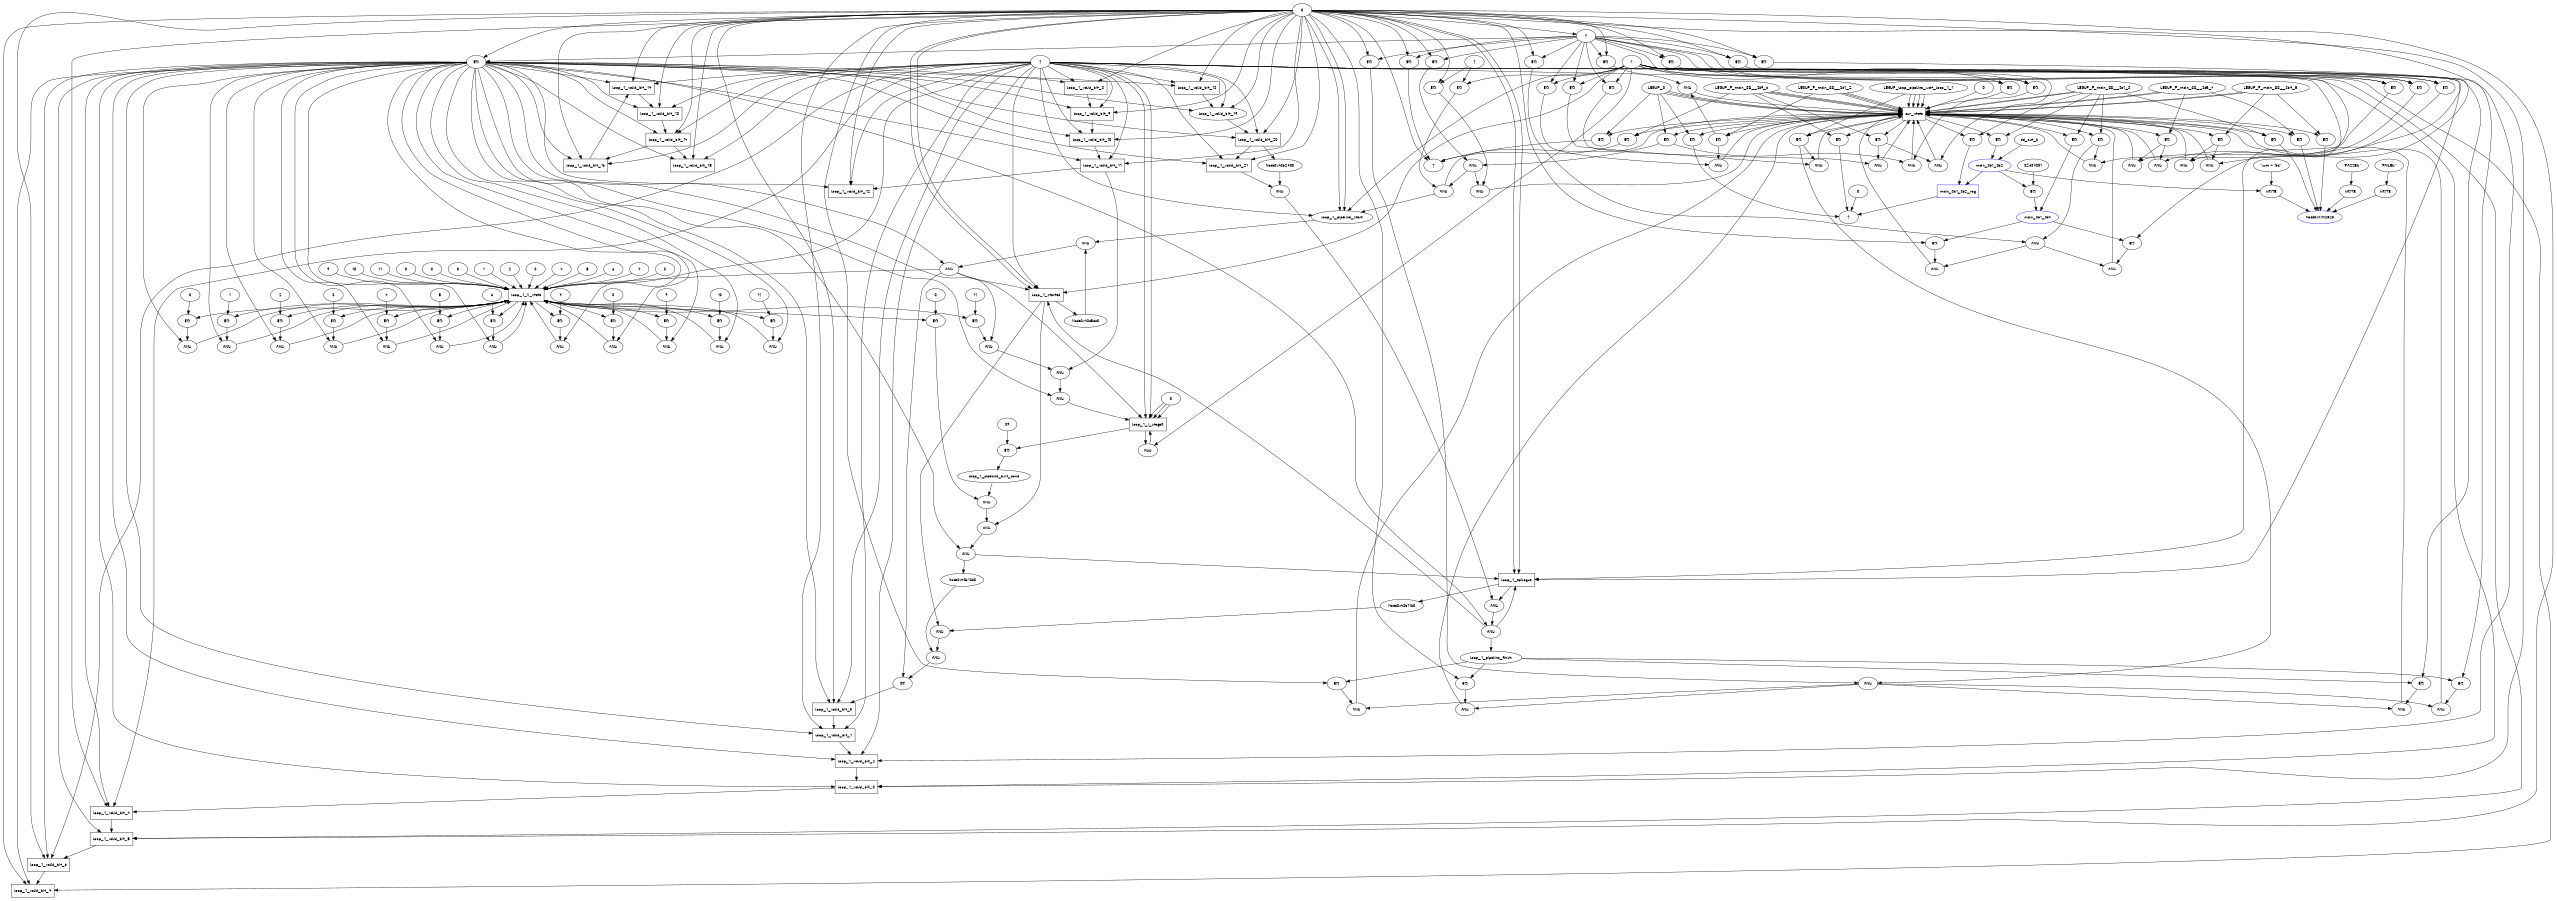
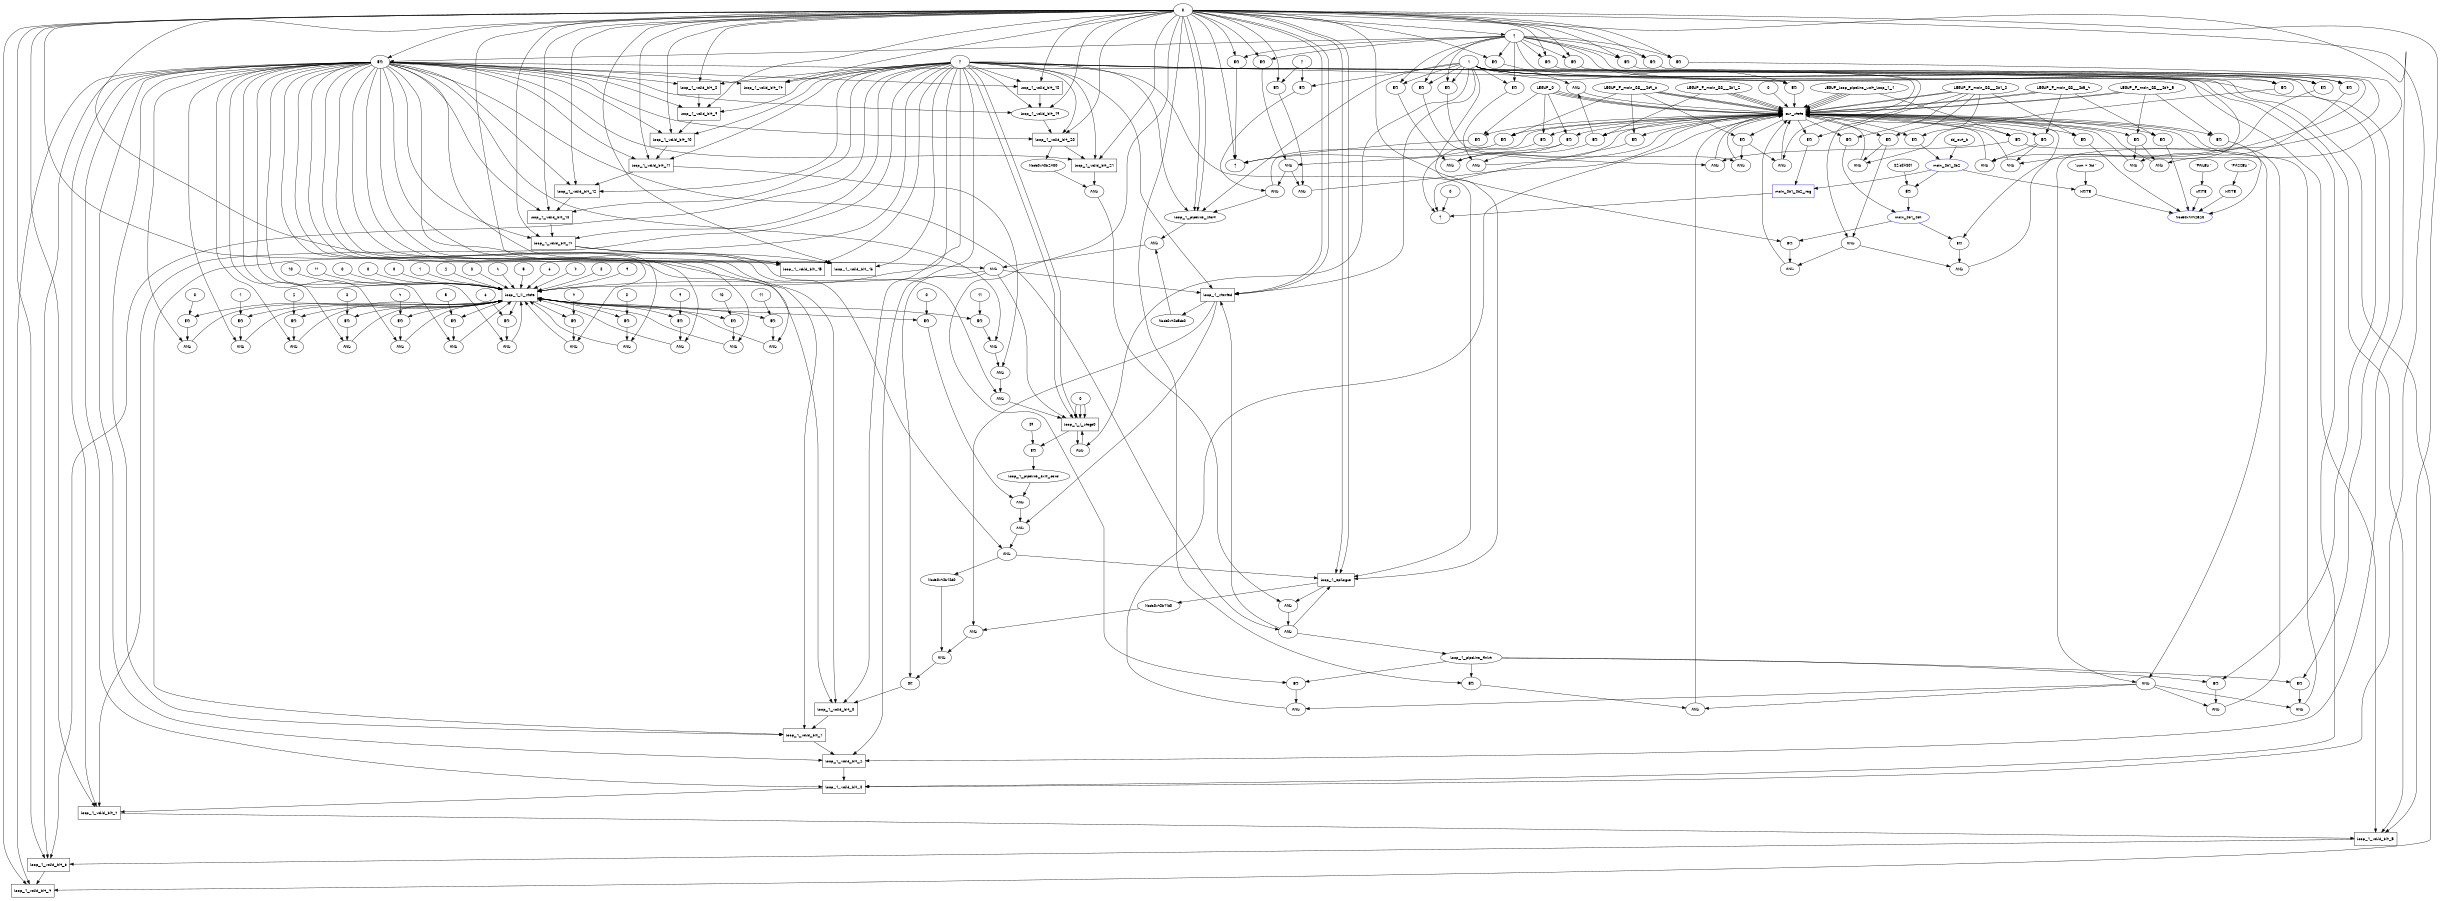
(645, 100) -> (563, 205)
(606, 131) -> none
